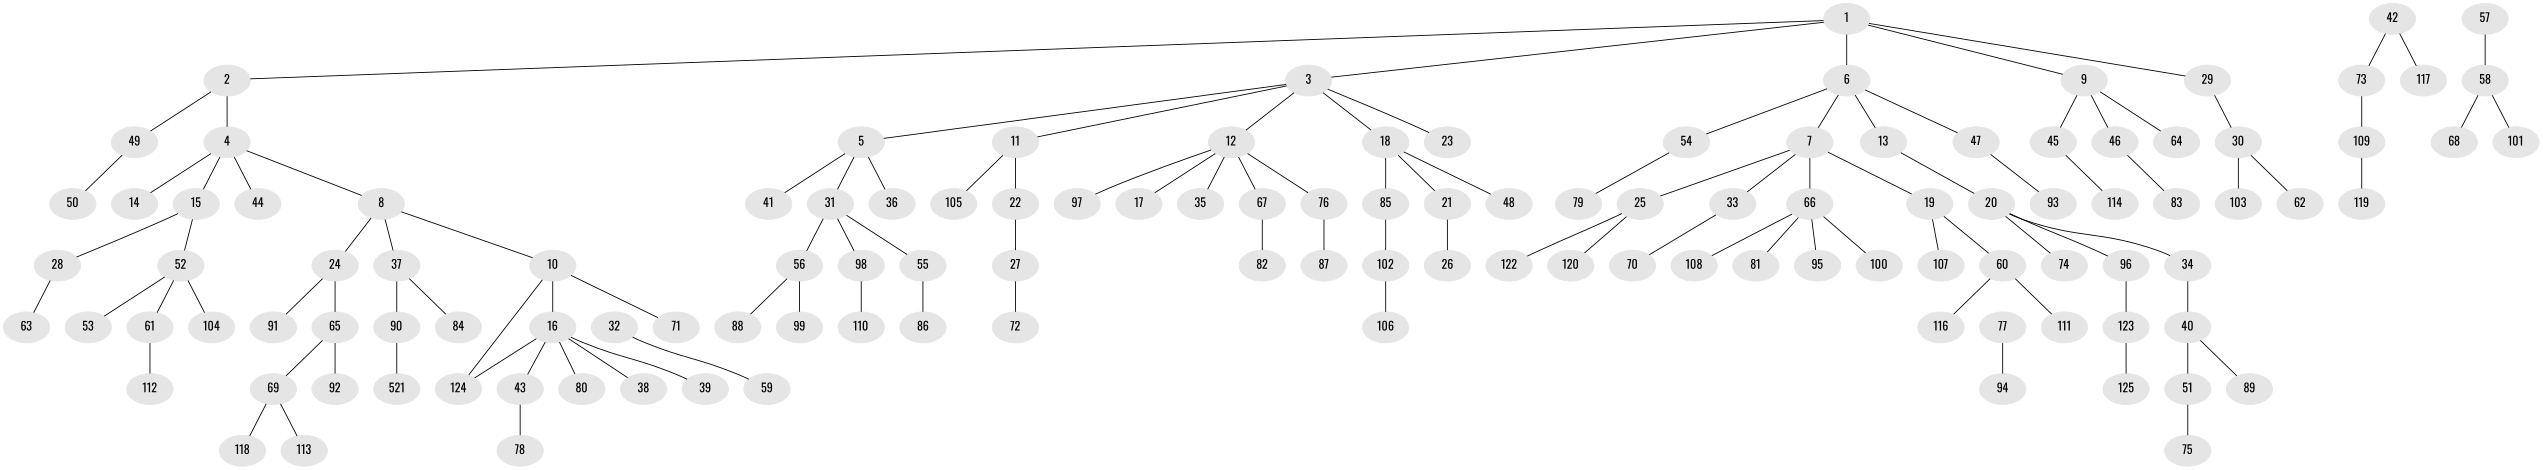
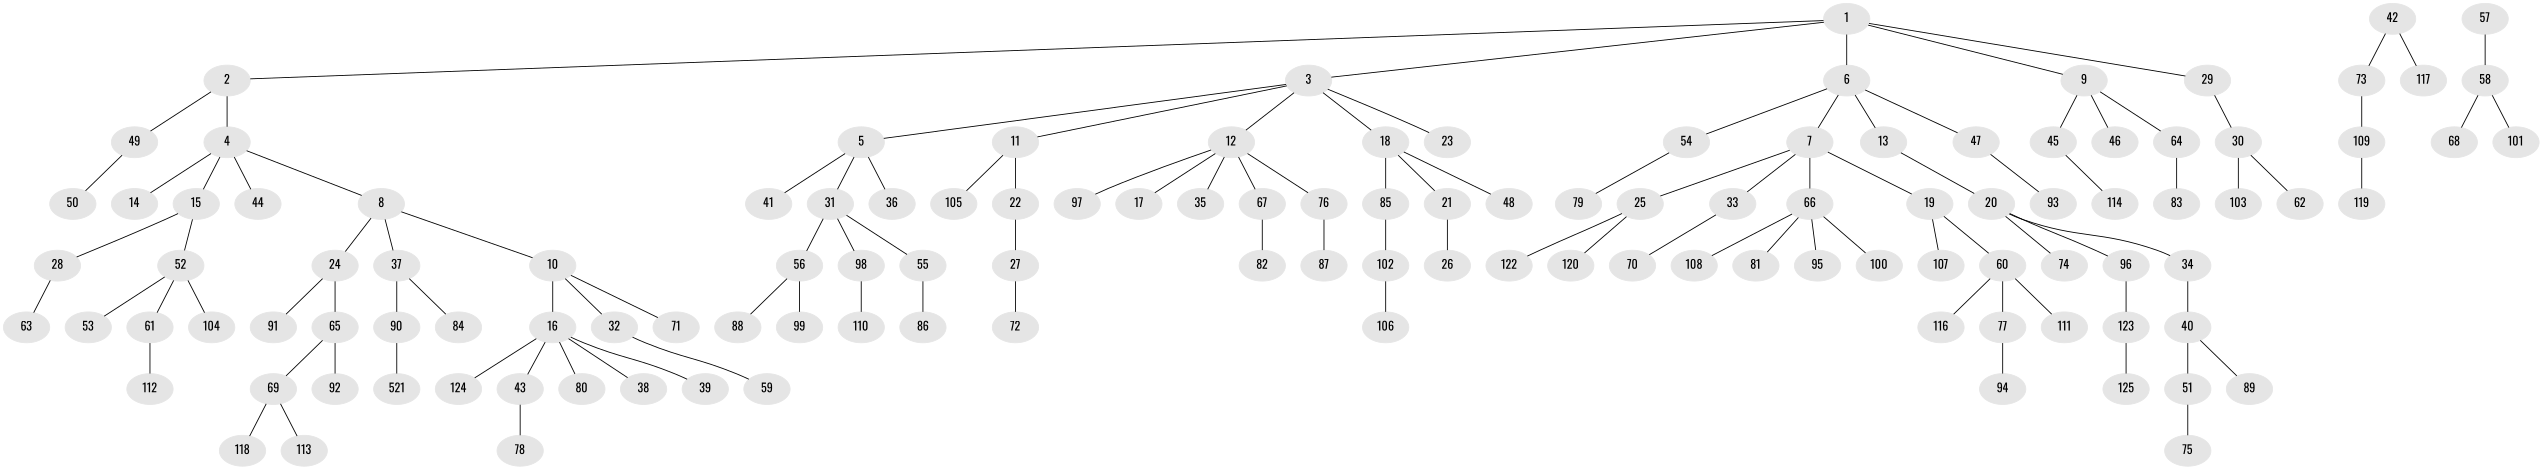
(2146, 173) -> (2177, 173)
none -> (2003, 297)
(506, 327) -> (583, 296)
